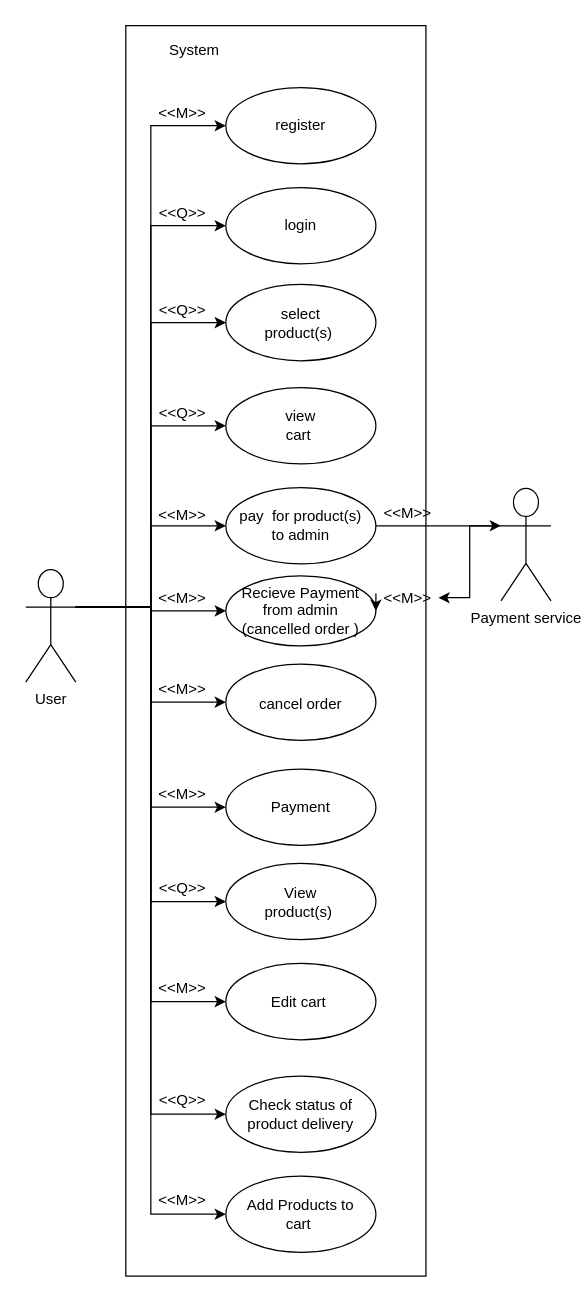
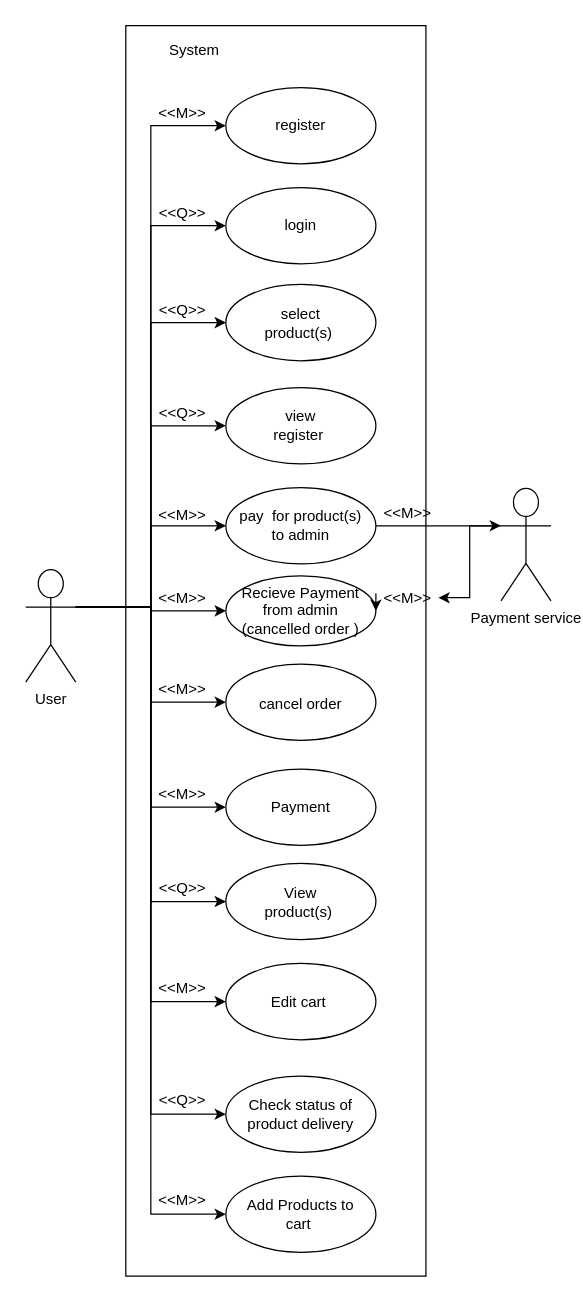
(301, 426) -> (301, 426)
